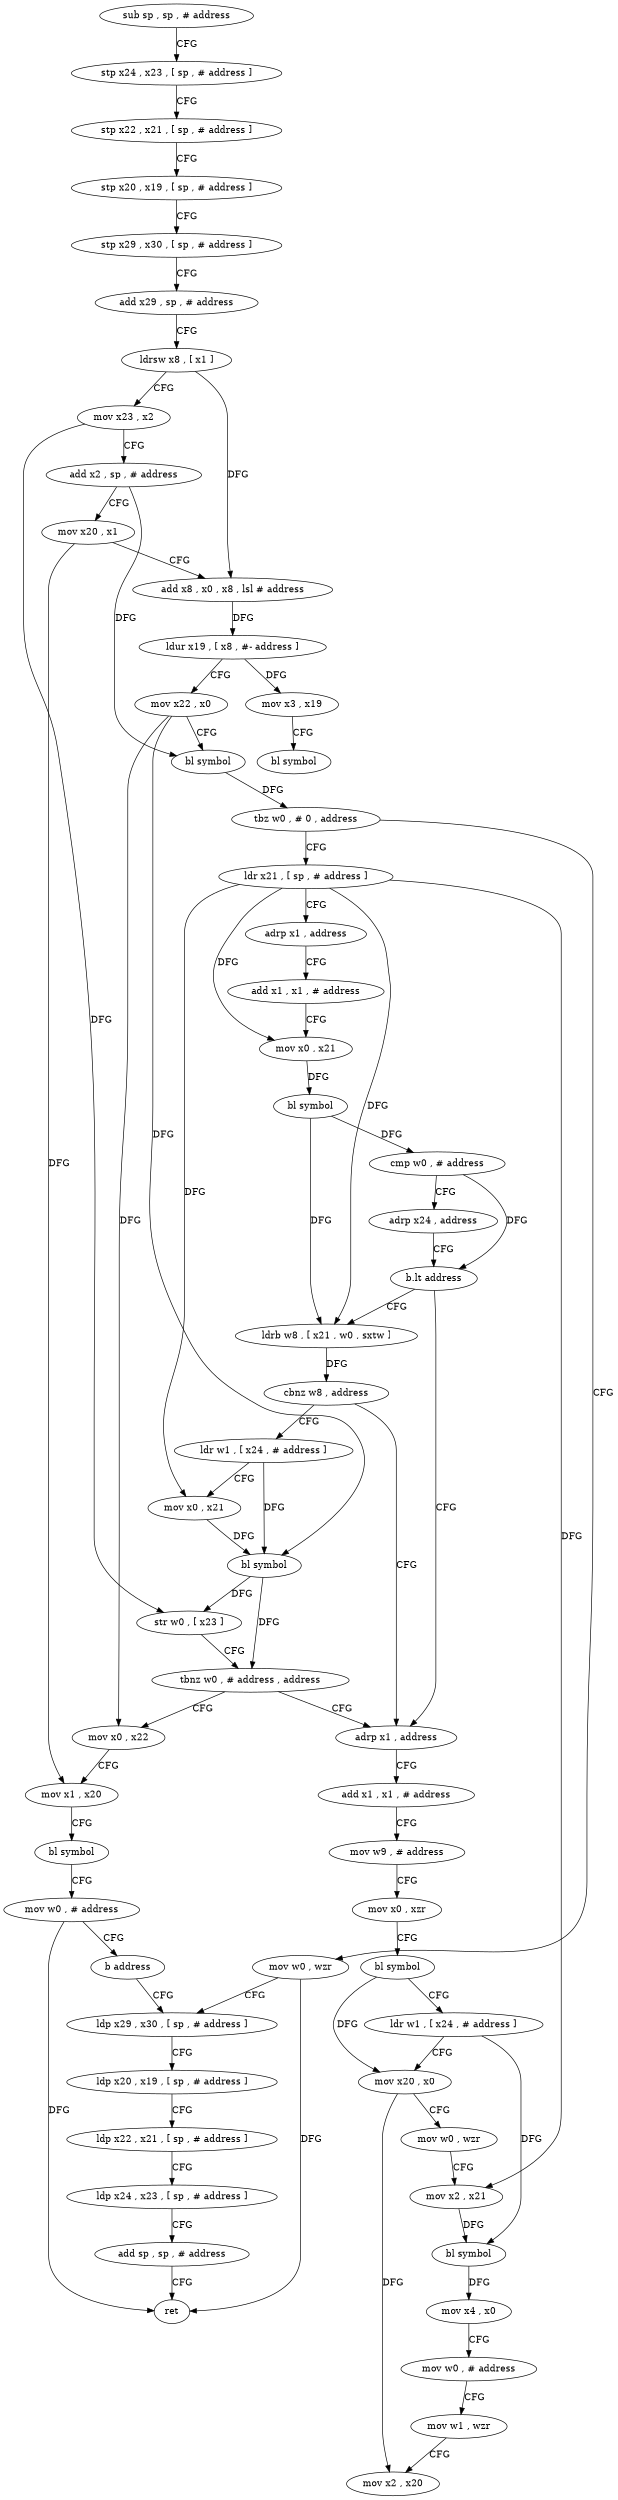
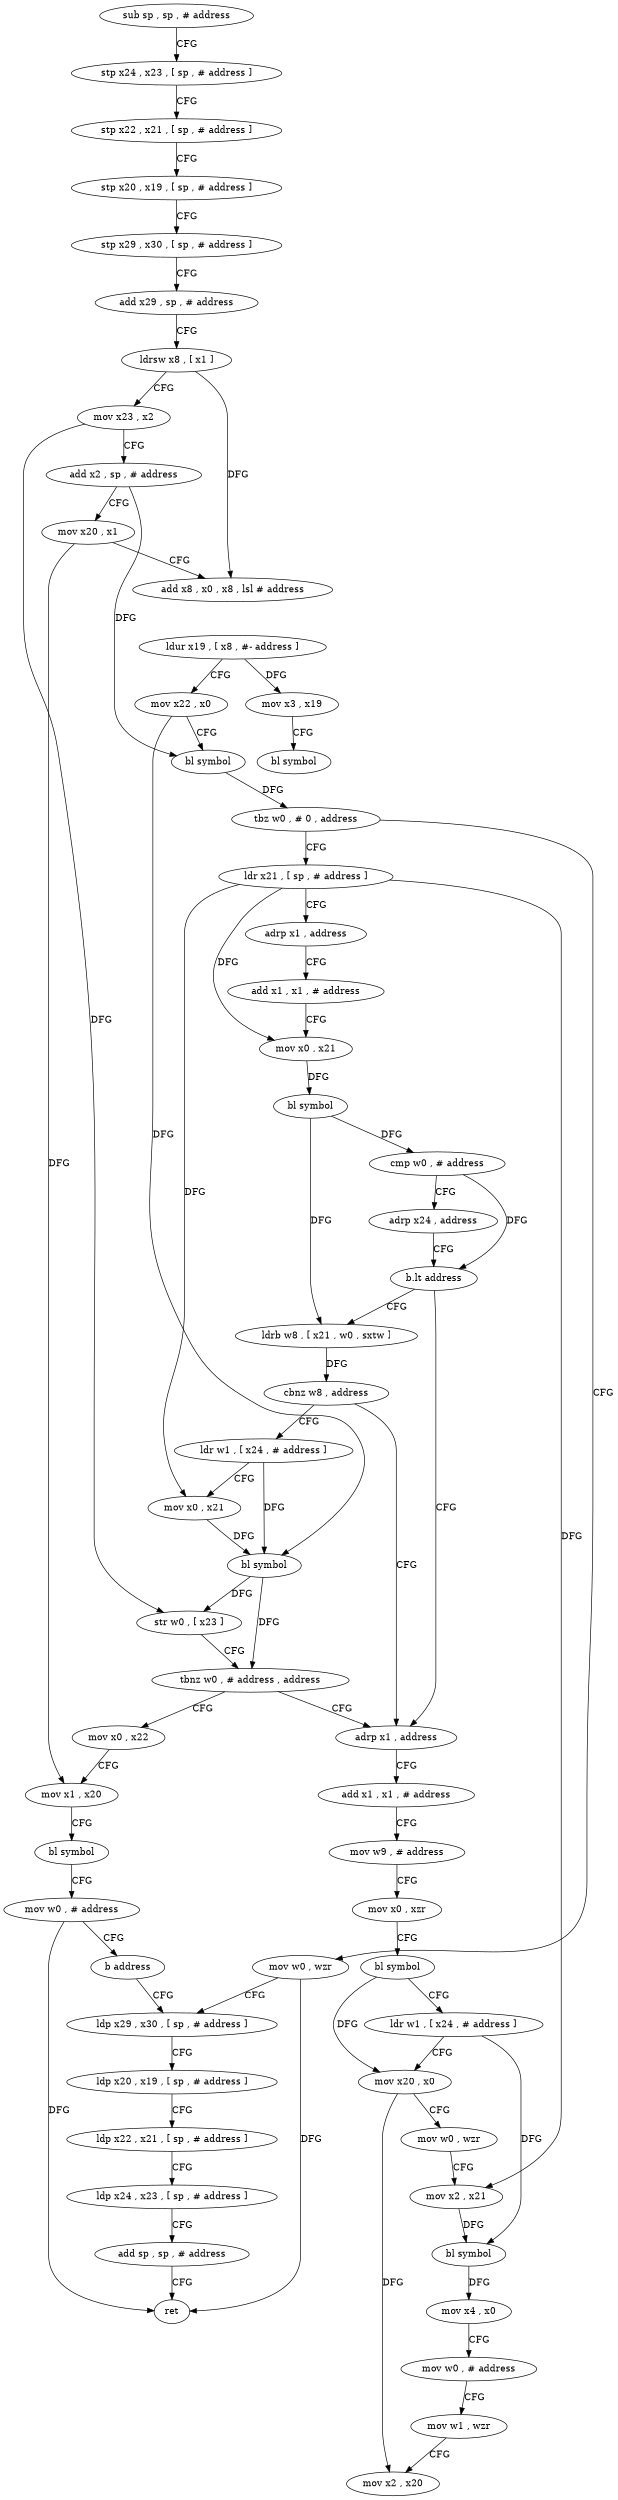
(233, 615) -> none
(369, 1092) -> none
(120, 1211) -> none
